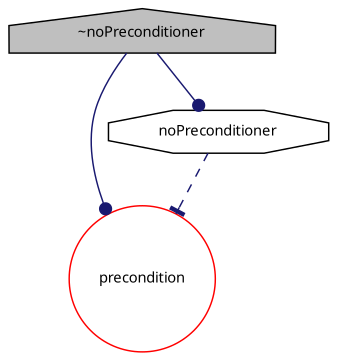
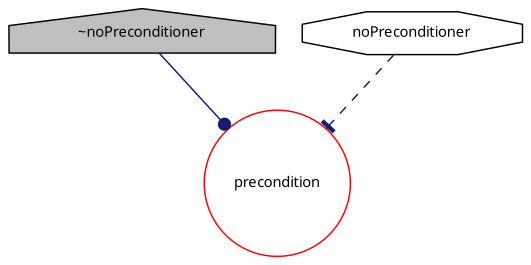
(176, 77) -> none
